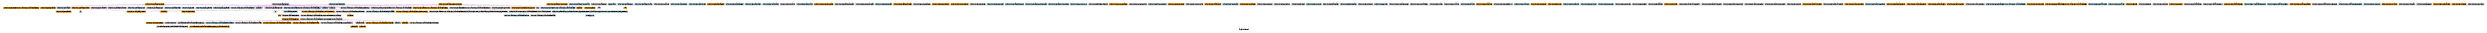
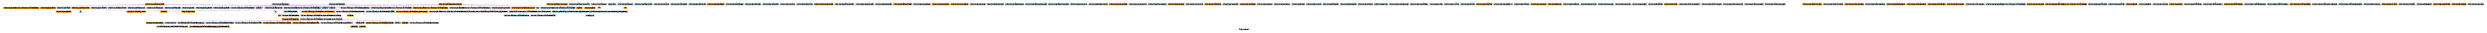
(1794, 4) -> none
